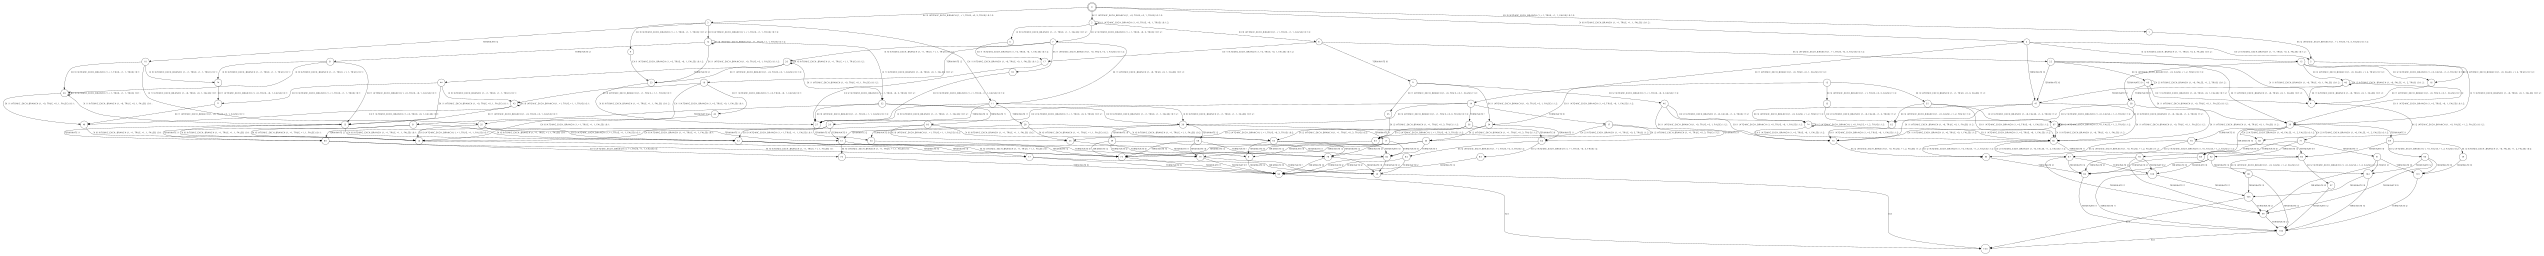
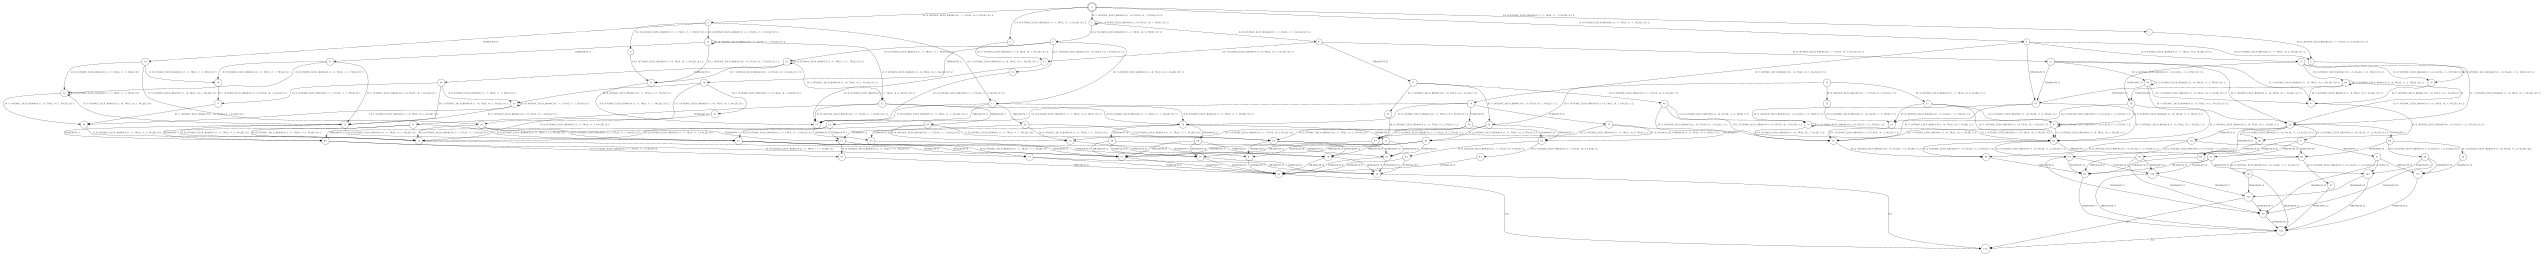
(1048, 26) -> (1042, 11)
